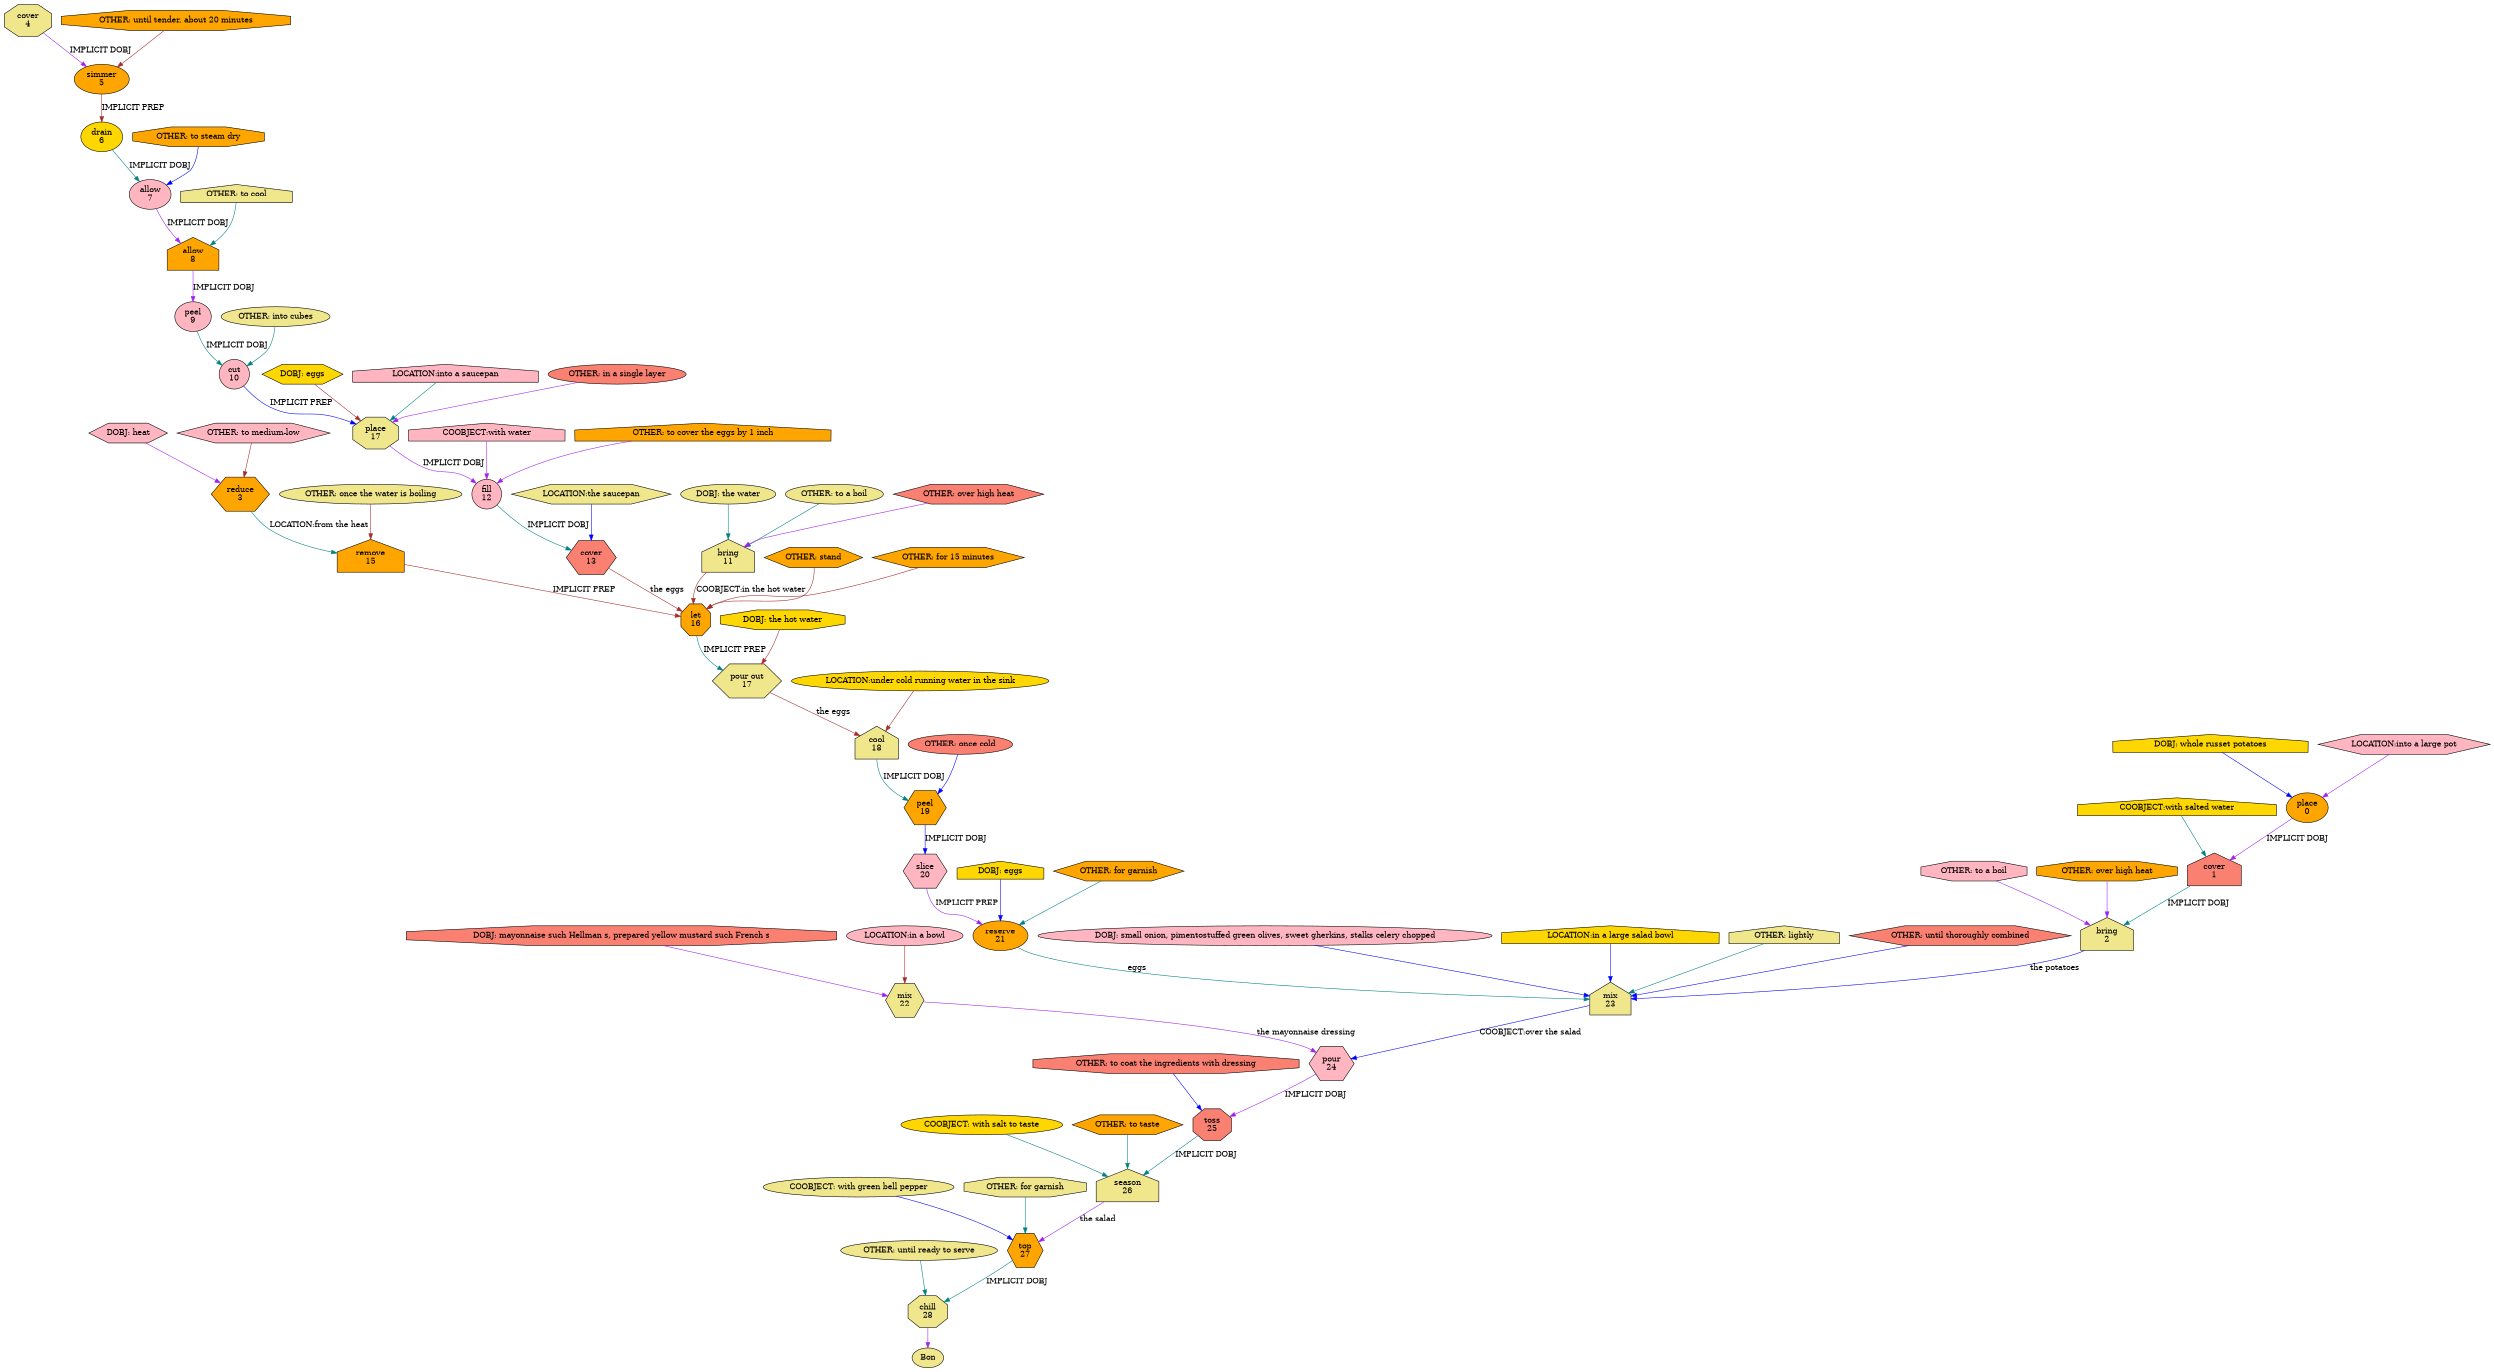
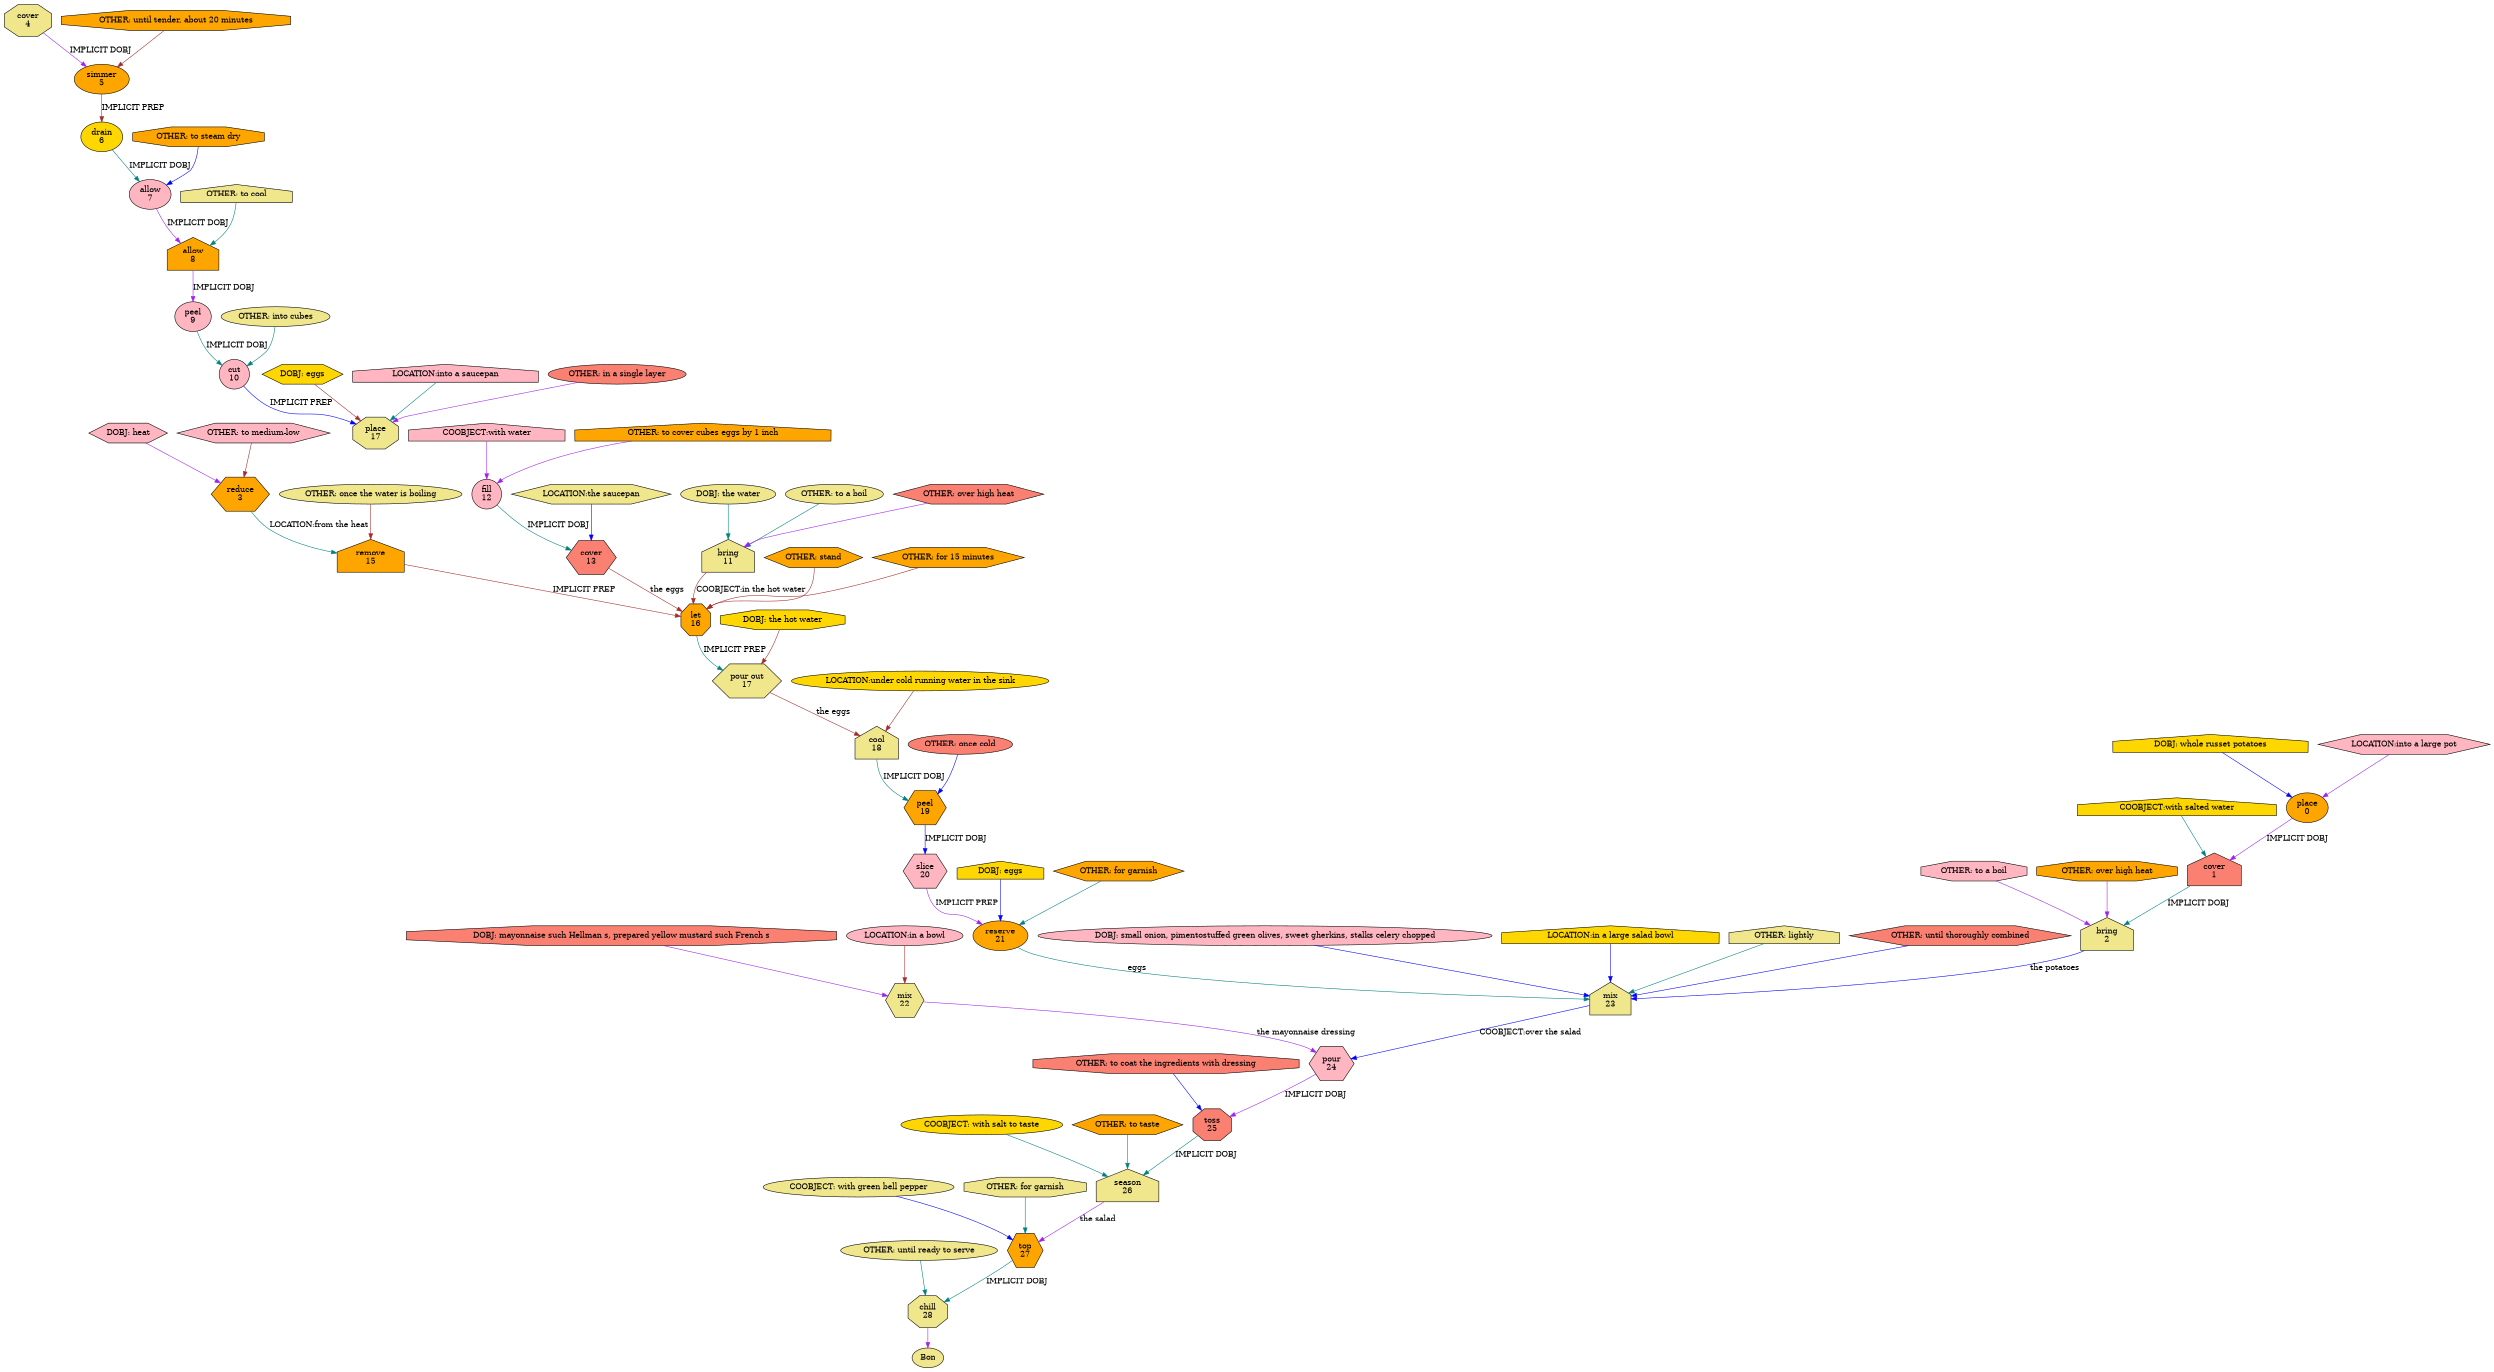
(703, 433) -> (703, 433)
(428, 469) -> none
